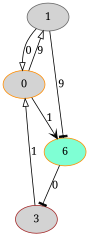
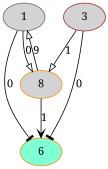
(24, 84) -> (41, 84)
(61, 84) -> (10, 84)
(52, 184) -> (73, 85)
